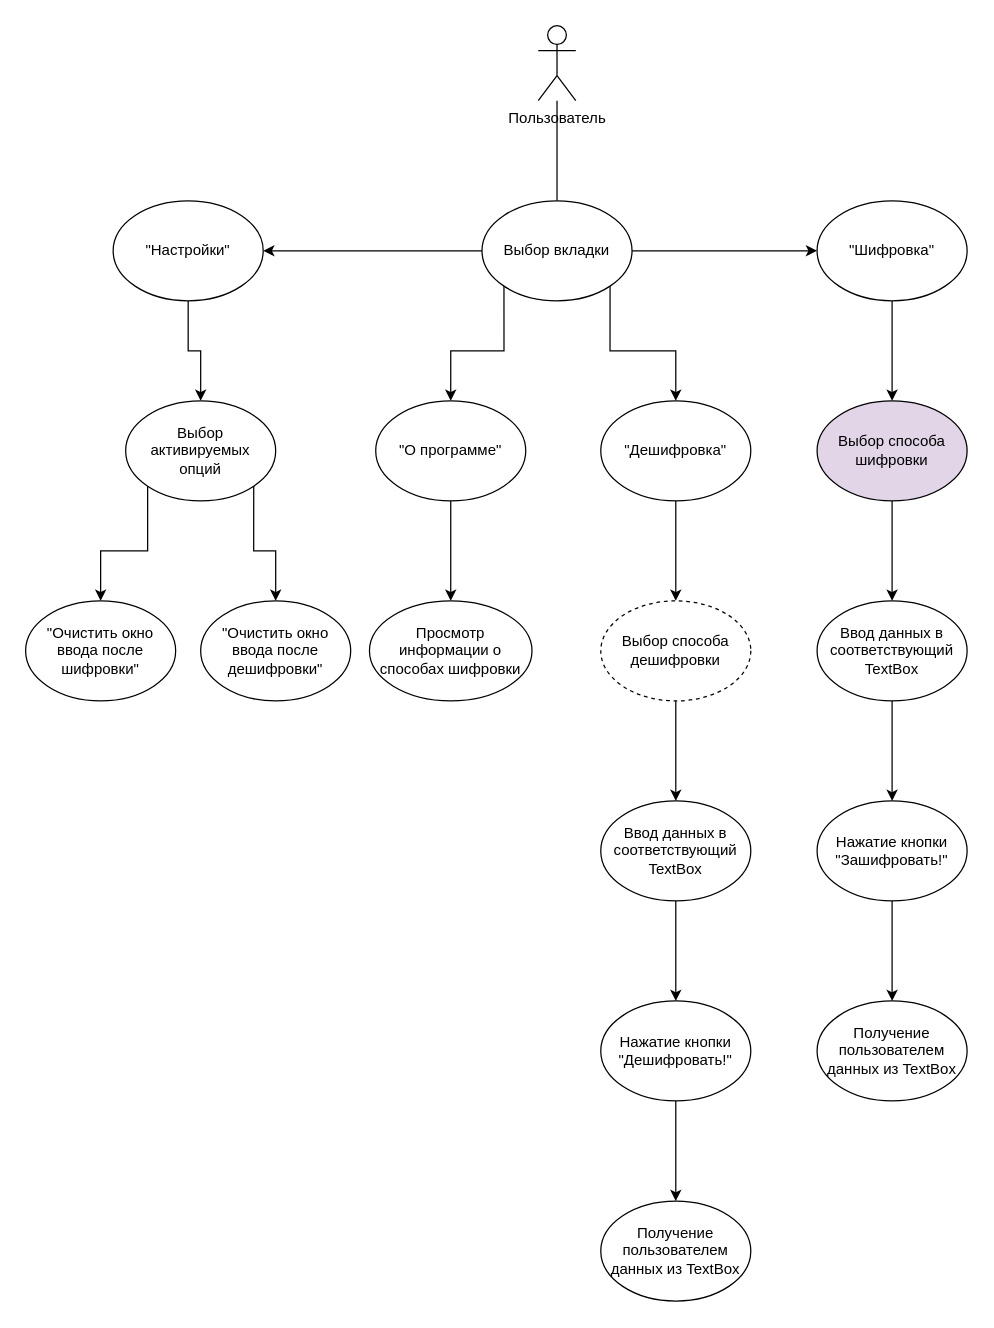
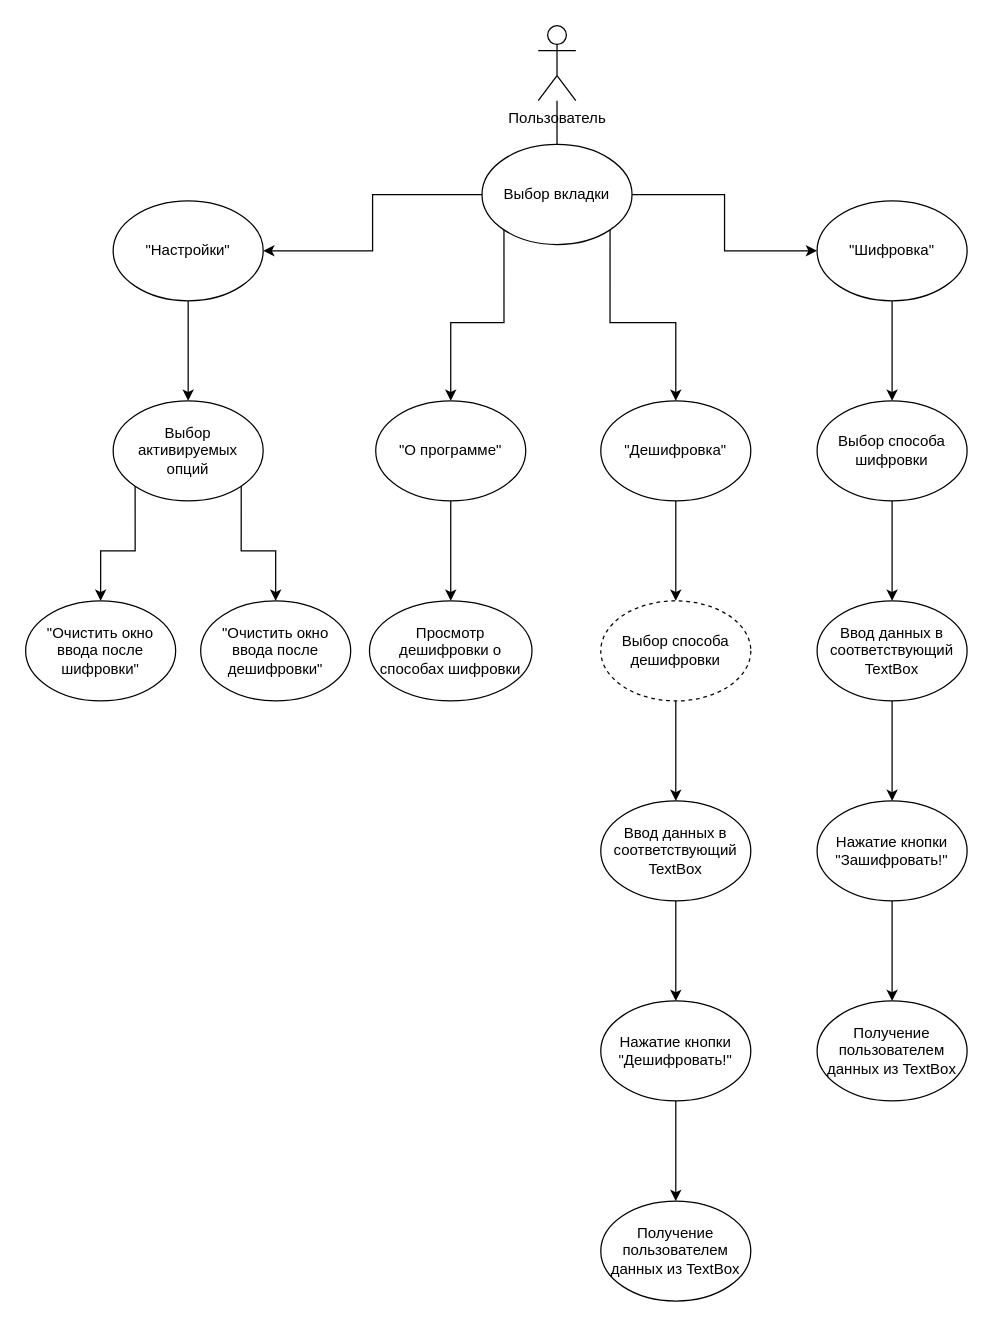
(557, 251) -> (557, 194)
(201, 451) -> (188, 451)
(892, 451) -> (892, 451)
(451, 651) -> (451, 651)
